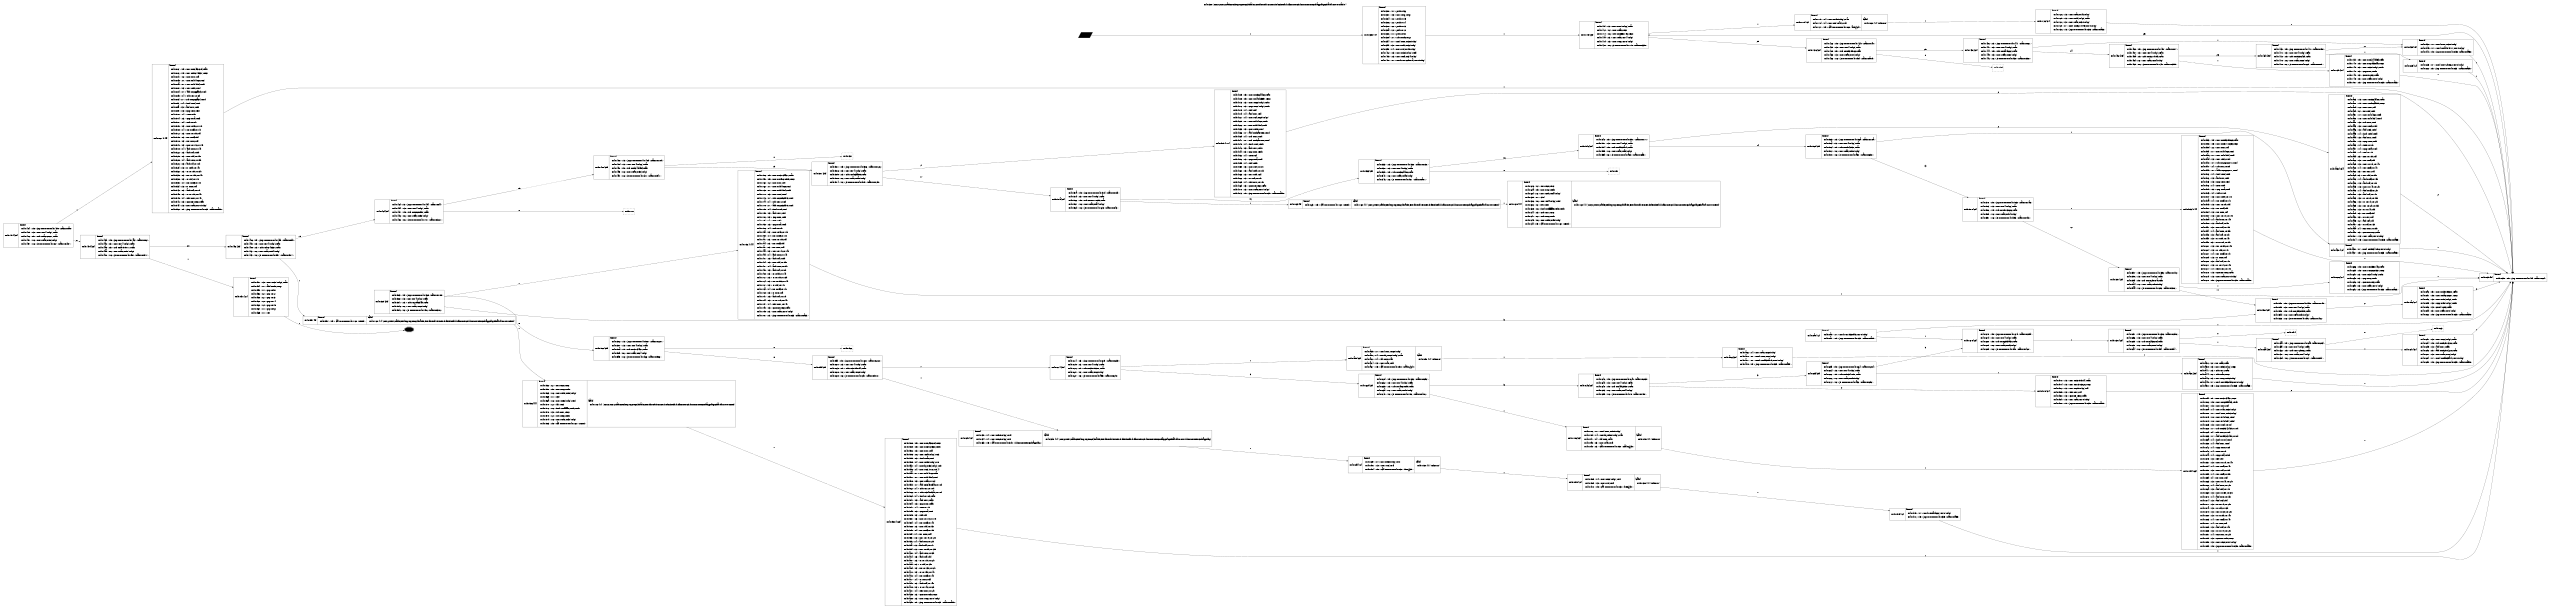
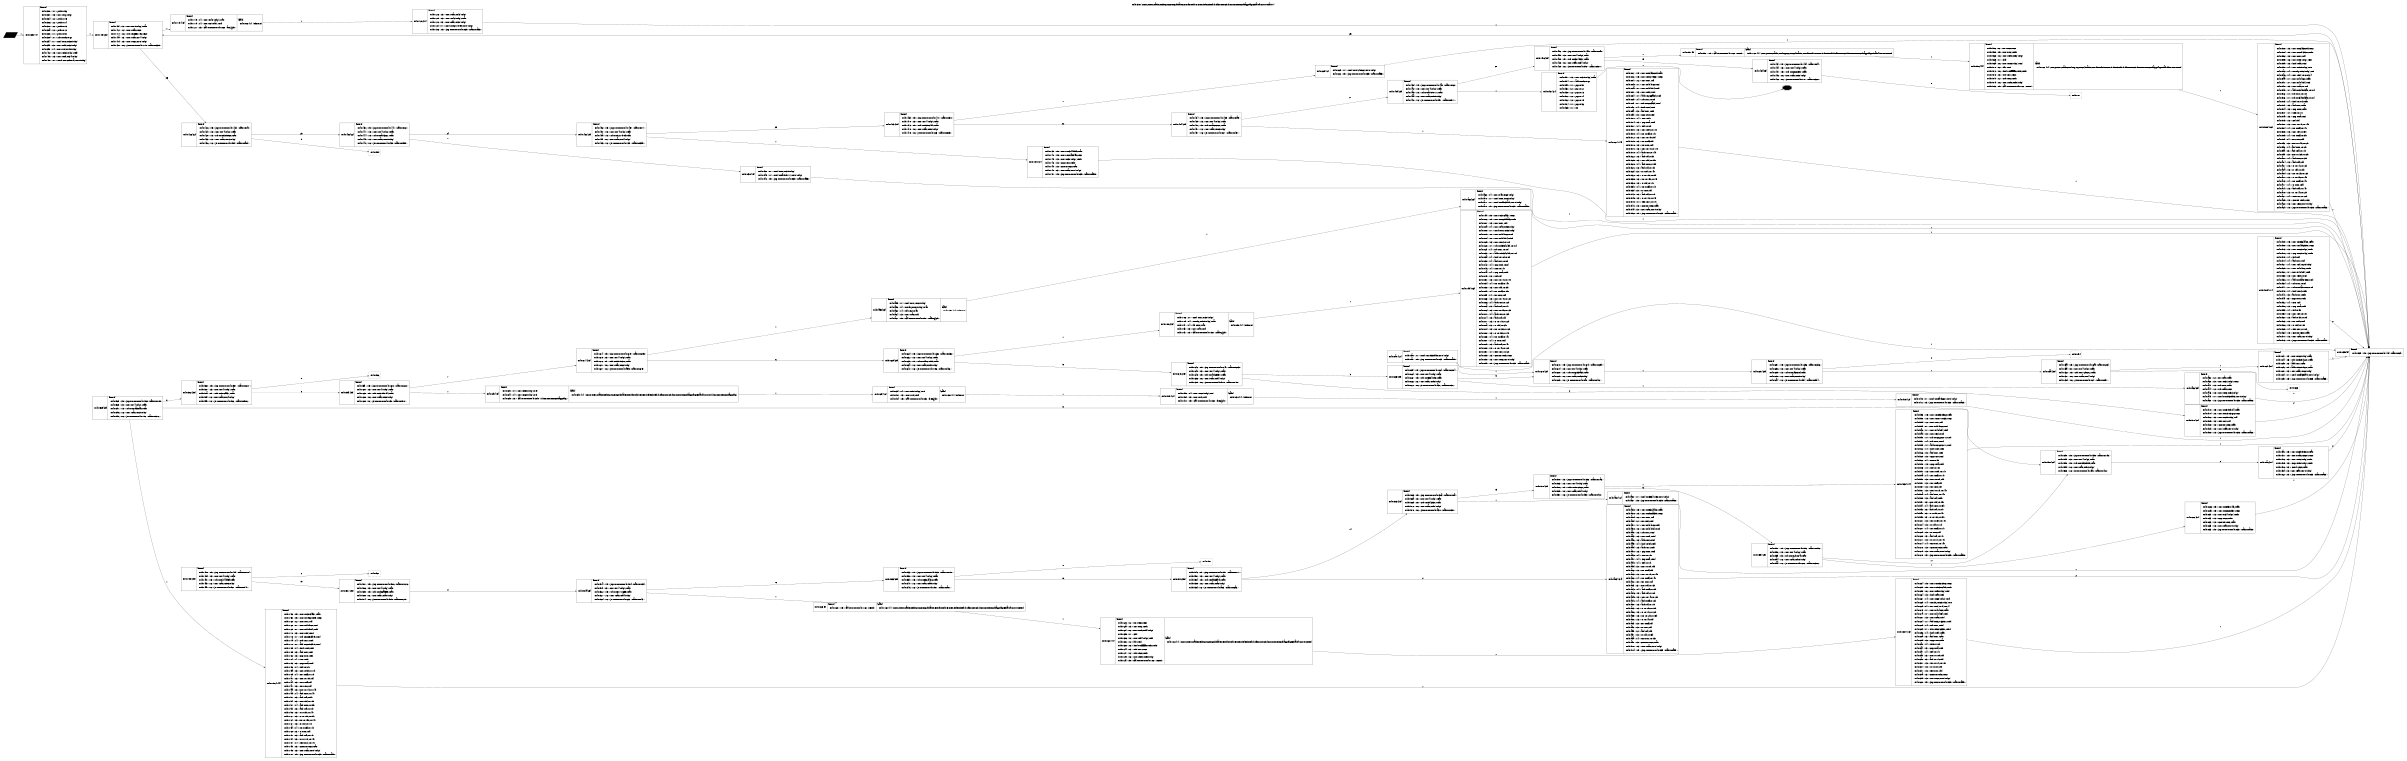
(2364, 48) -> (1062, 125)
(1048, 159) -> none
(518, 190) -> none
none -> (1931, 632)
